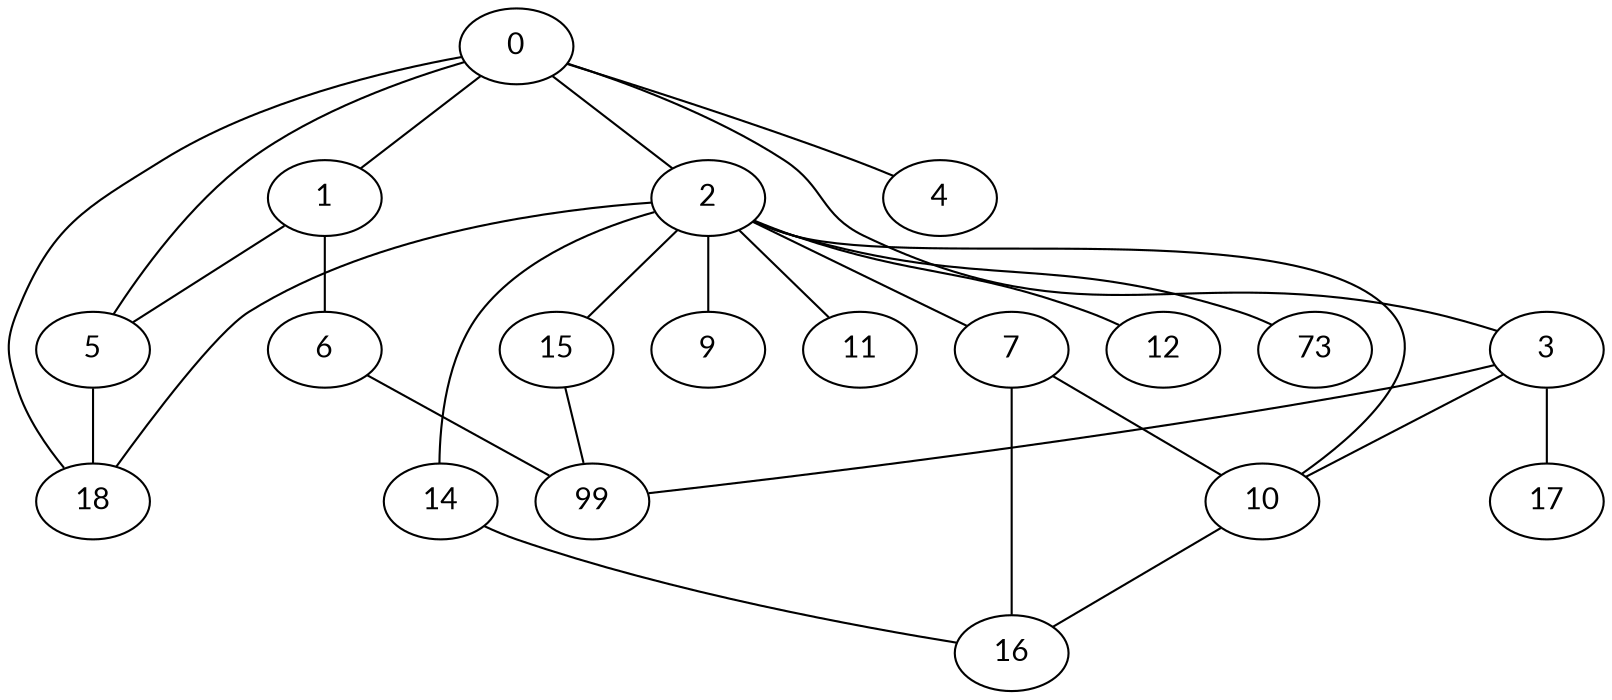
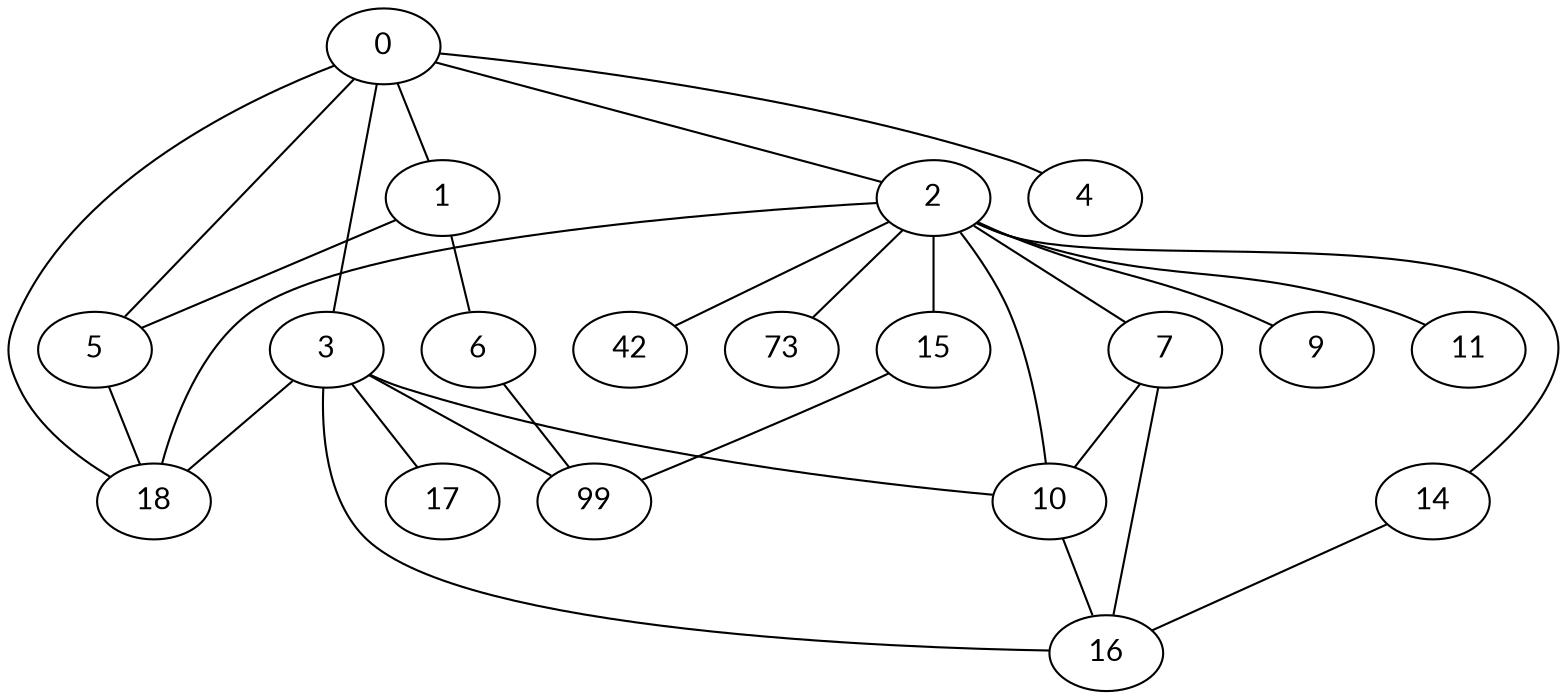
(1163, 350) -> (630, 350)
none -> (240, 426)
none -> (620, 620)
